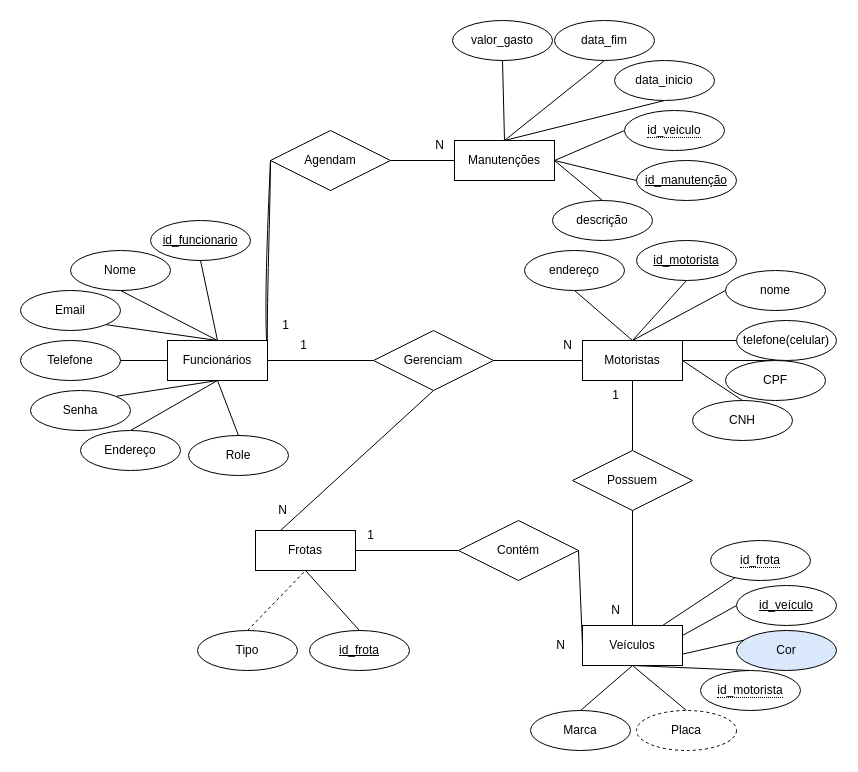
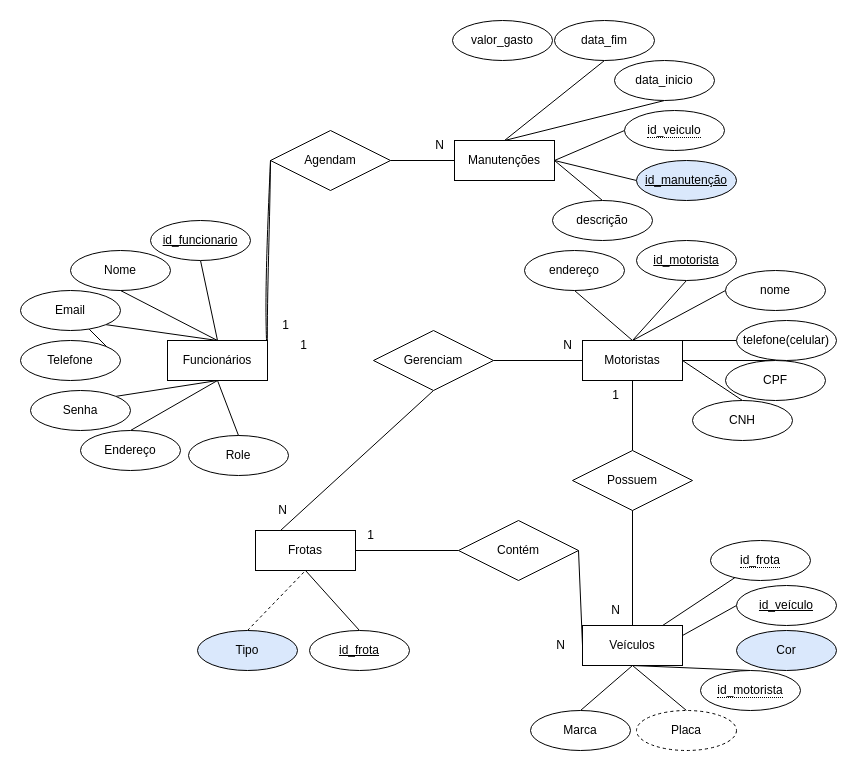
(503, 99) -> none
(687, 181) -> (687, 181)
(144, 361) -> (98, 338)
(322, 361) -> none
(712, 647) -> none
(248, 651) -> (248, 651)
